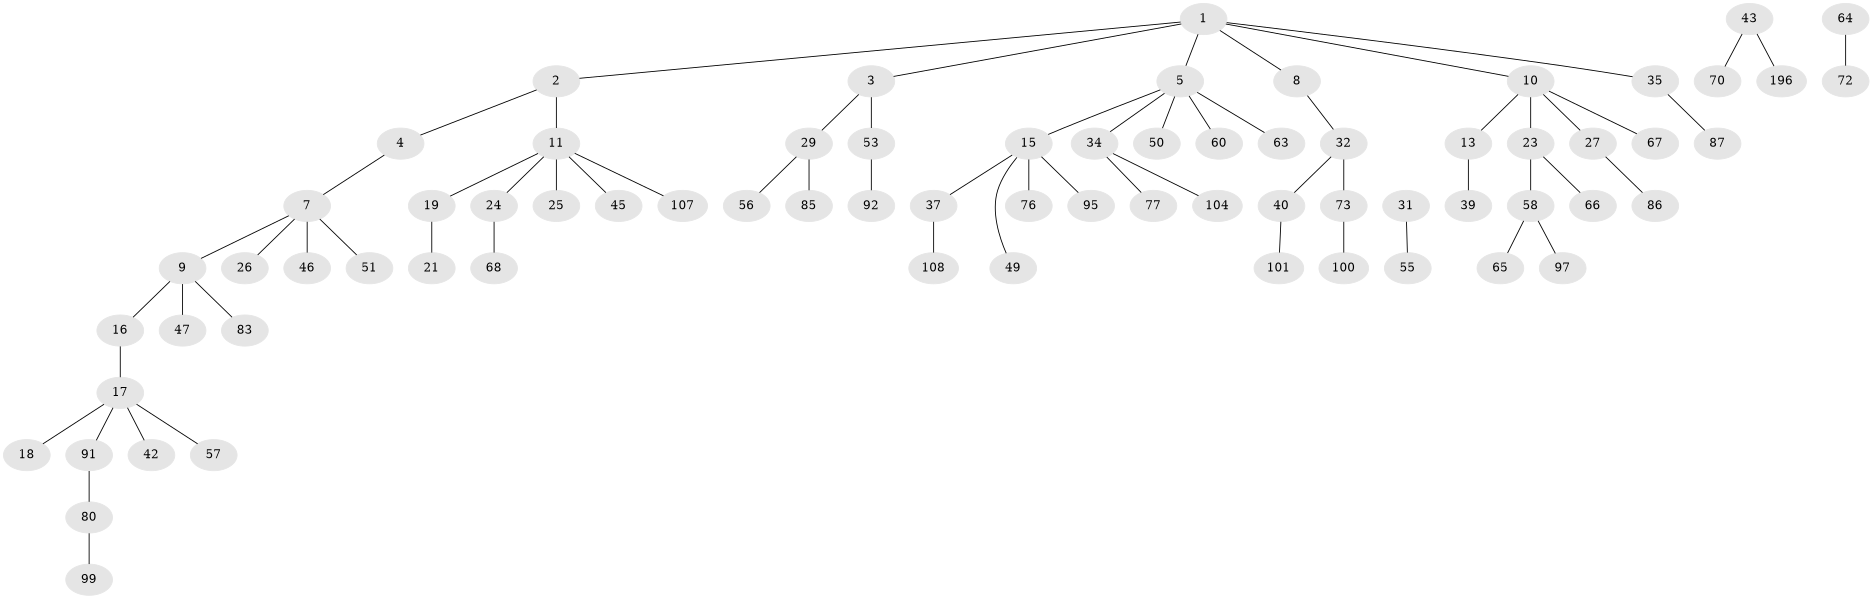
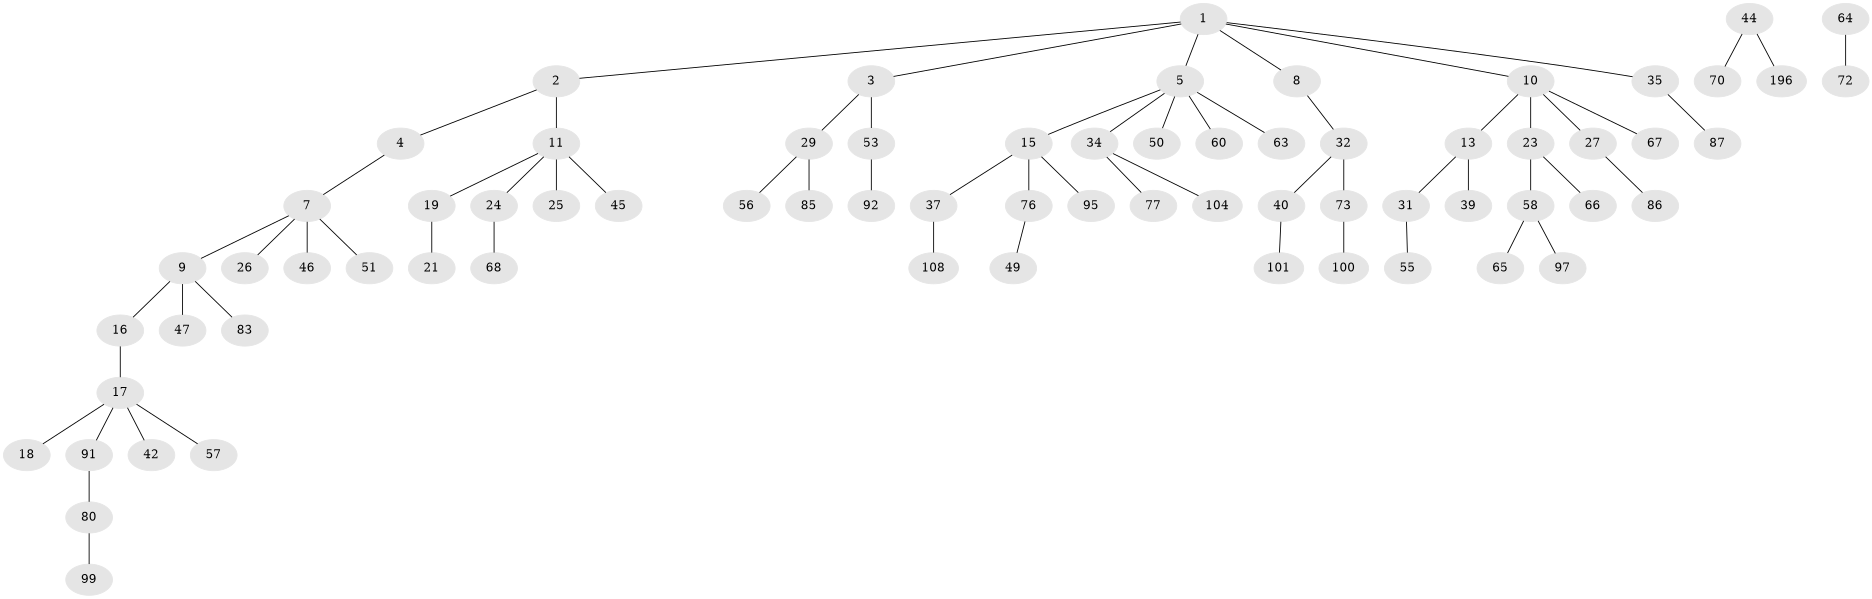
(1750, 19) -> (1750, 19)
none -> (1437, 175)
(996, 203) -> (1021, 237)
(683, 206) -> none
